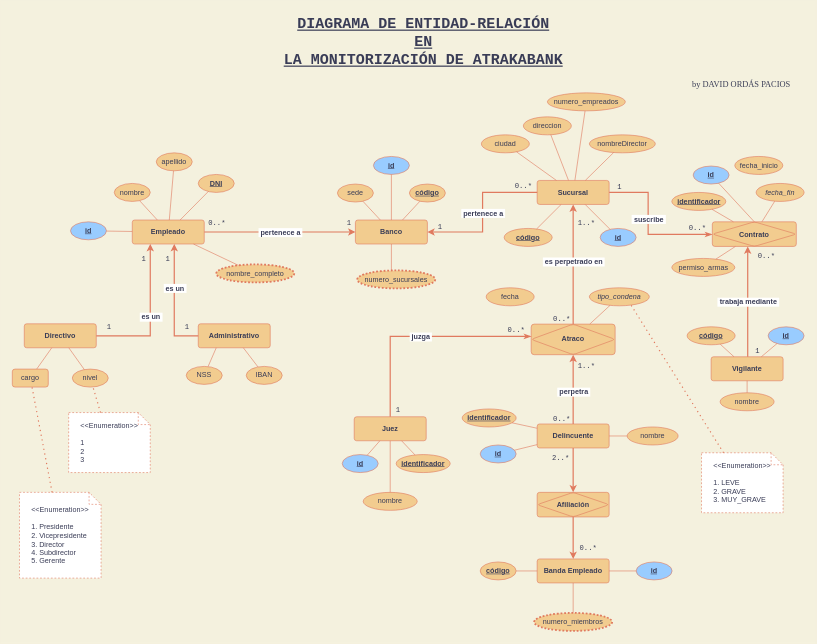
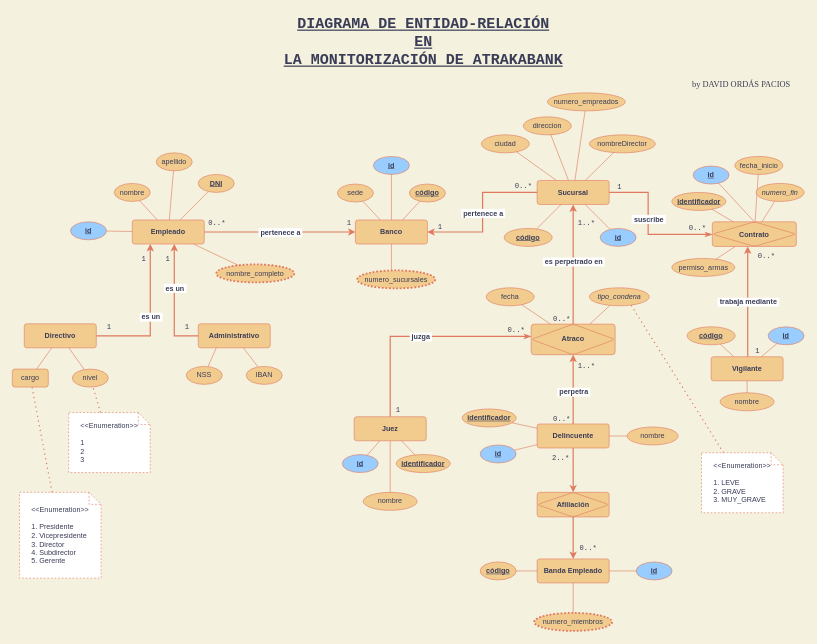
(780, 192) -> (780, 192)
none -> (757, 196)
none -> (536, 314)
